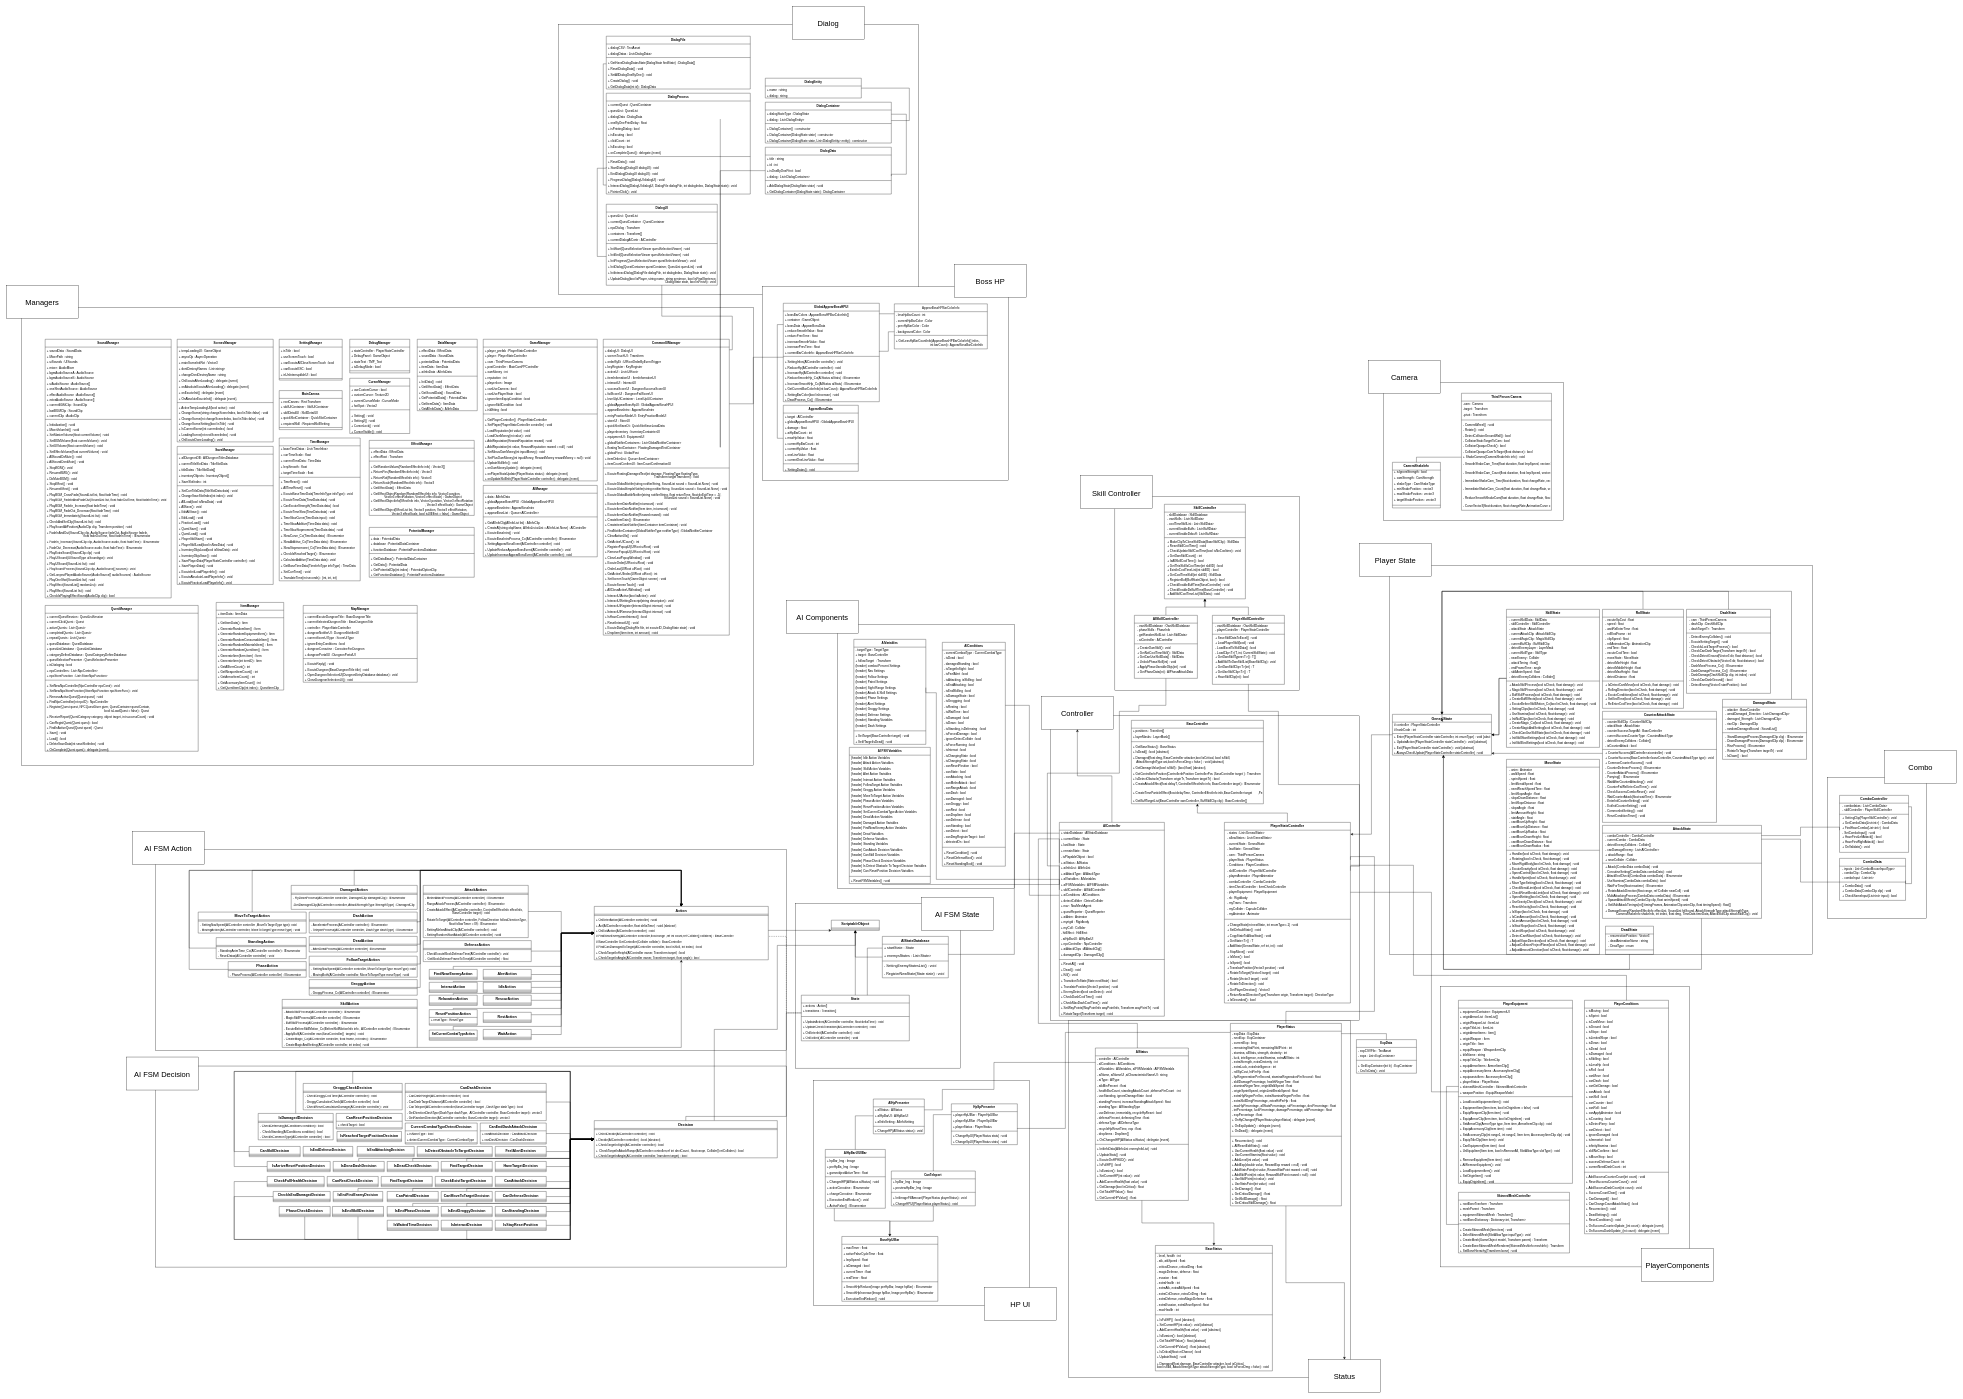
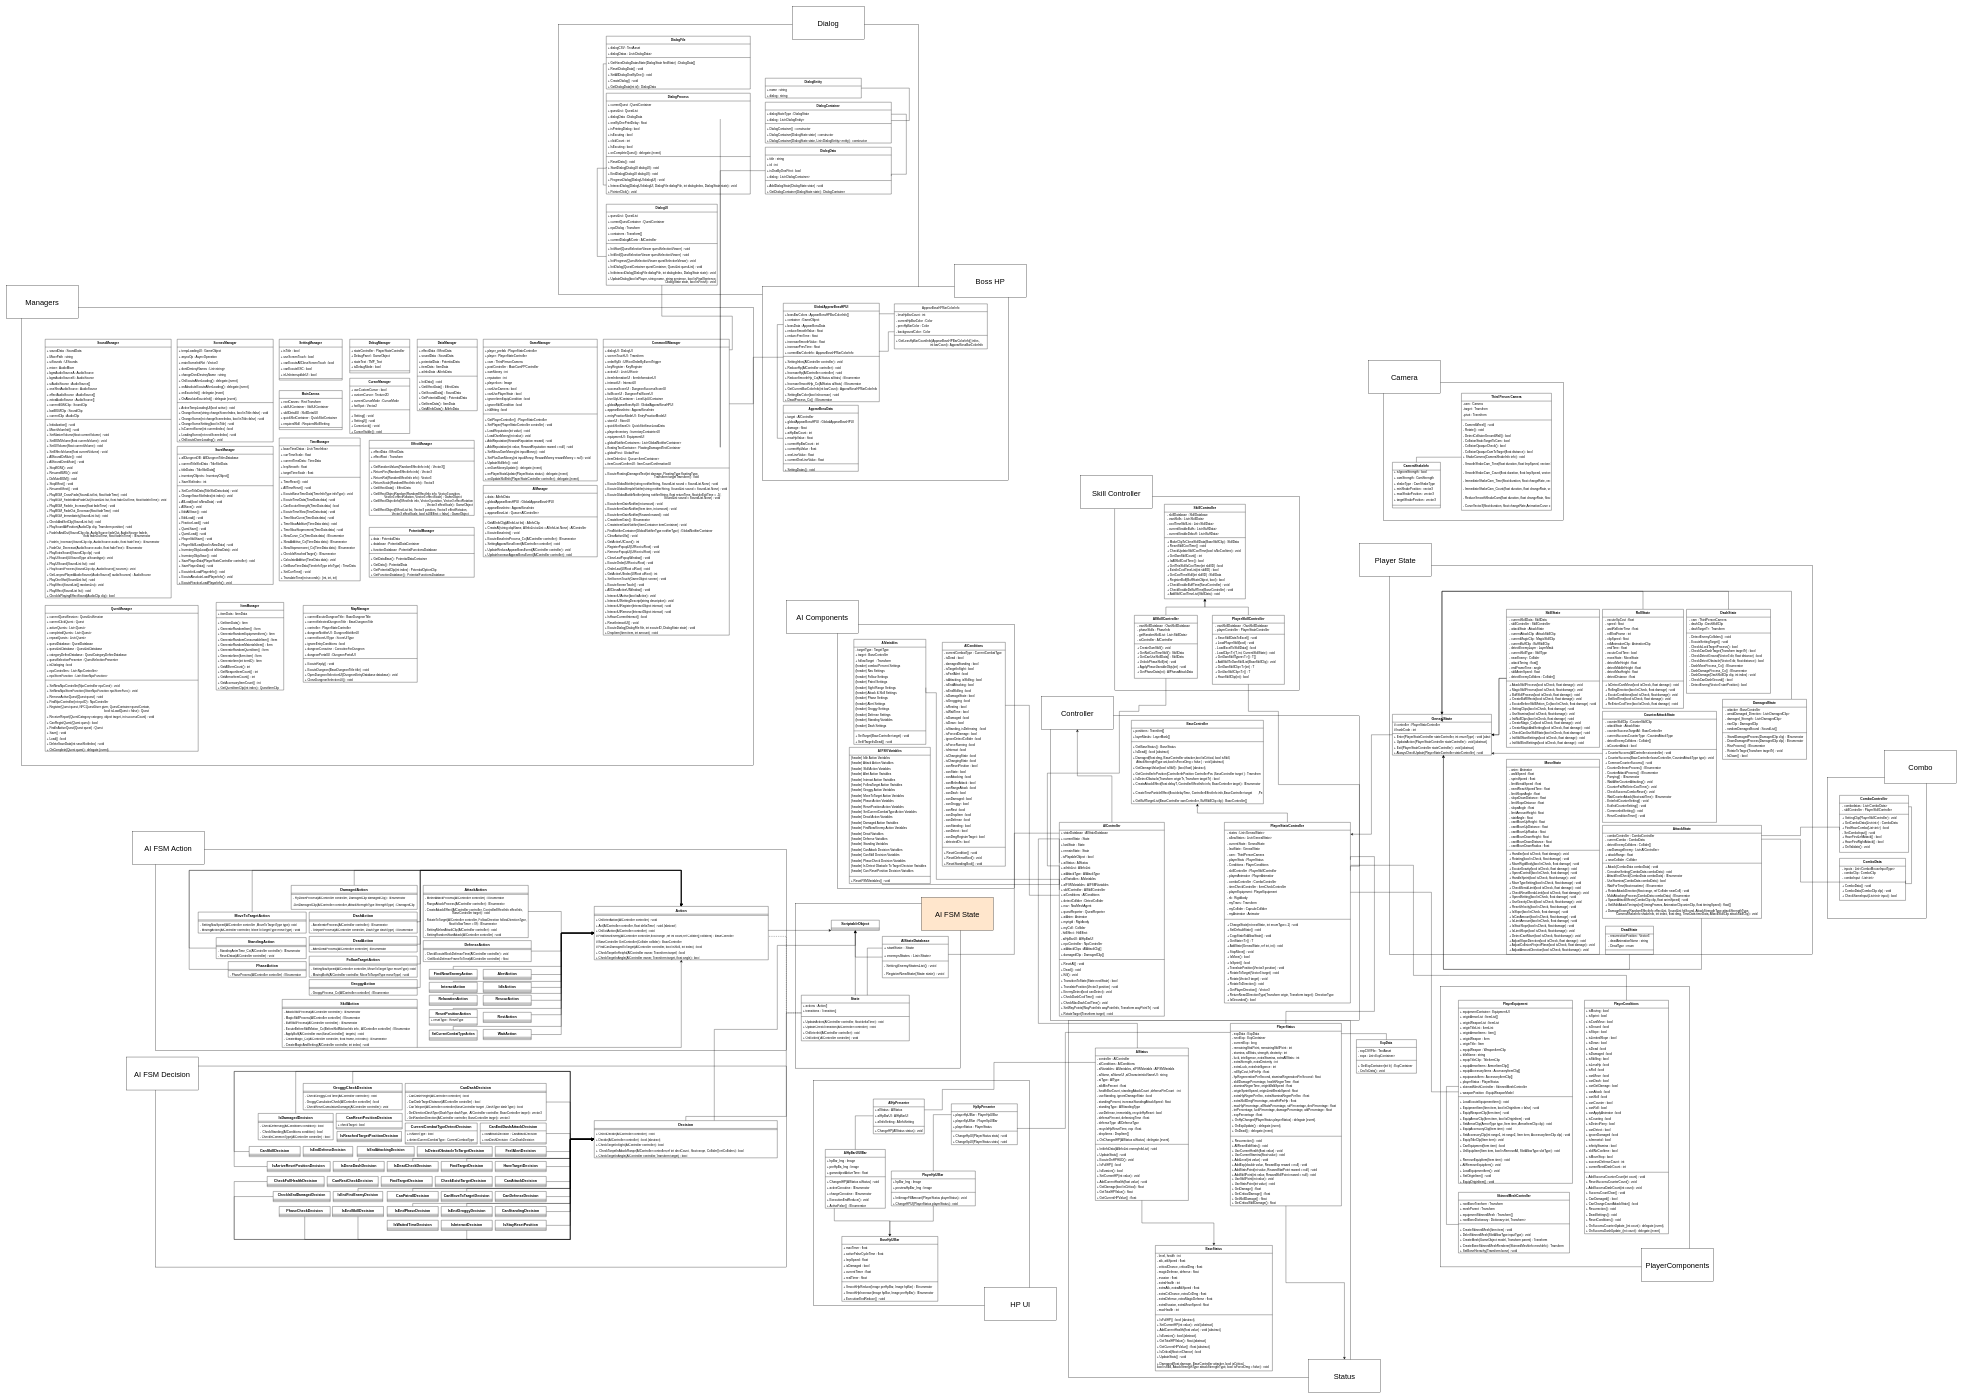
(309, 518) -> (308, 518)
(957, 914) -> (957, 914)
(933, 1175) -> (933, 1175)
